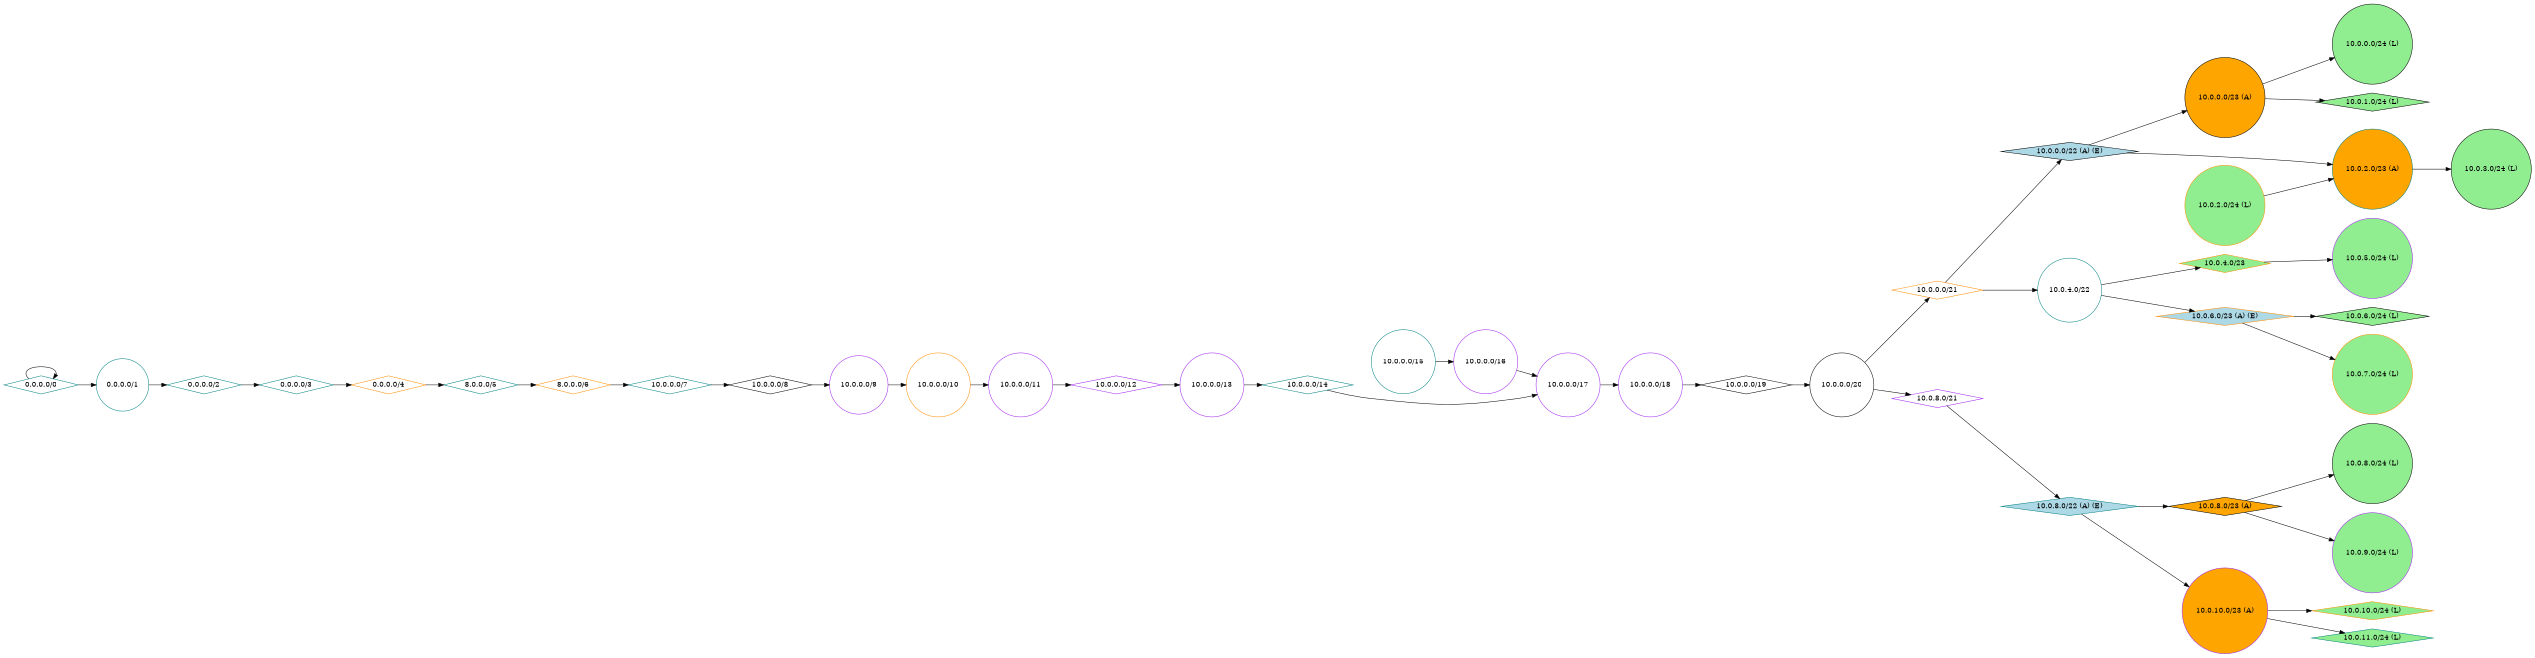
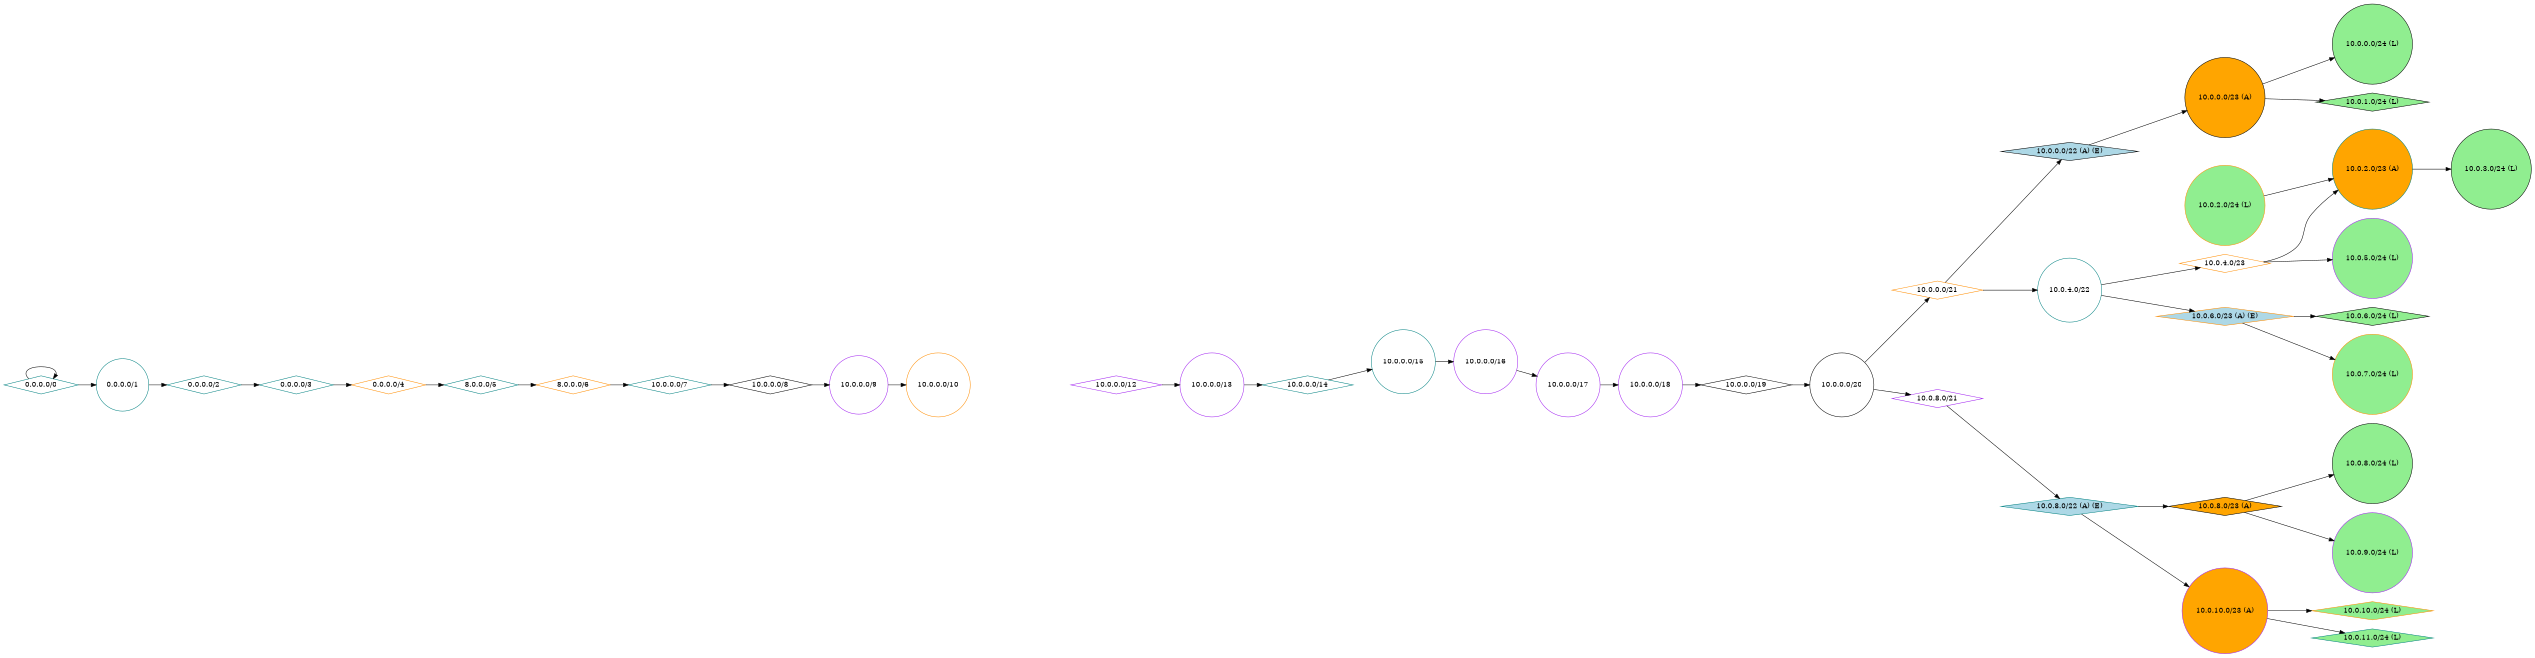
(2227, 157) -> (2303, 234)
(2225, 263) -> (2225, 263)
(1021, 385) -> none
(1429, 404) -> (1348, 375)
